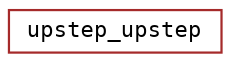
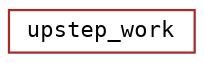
(115, 31) -> (102, 31)
